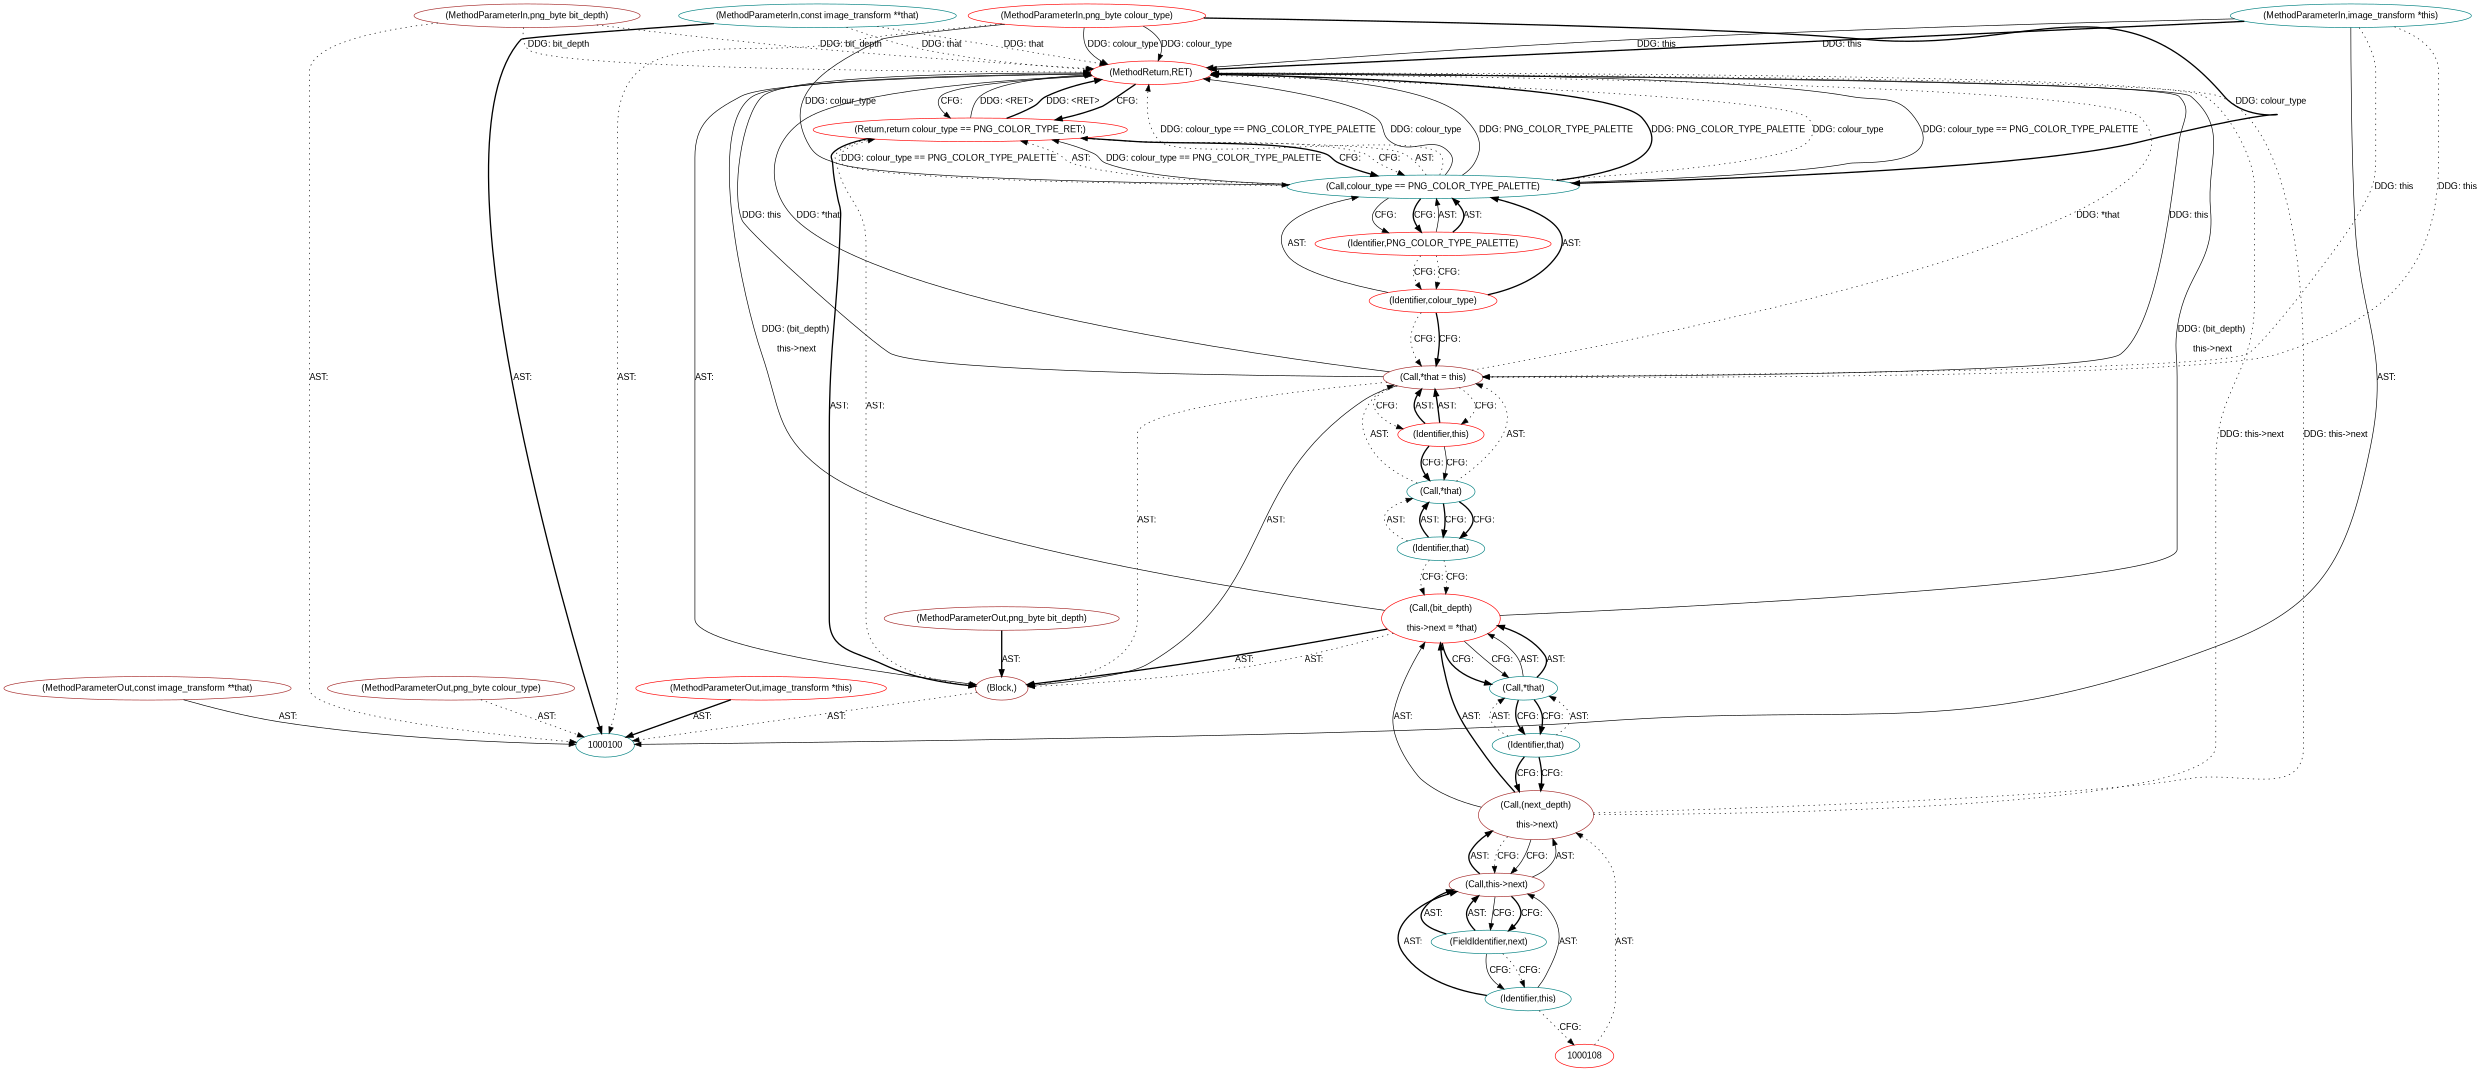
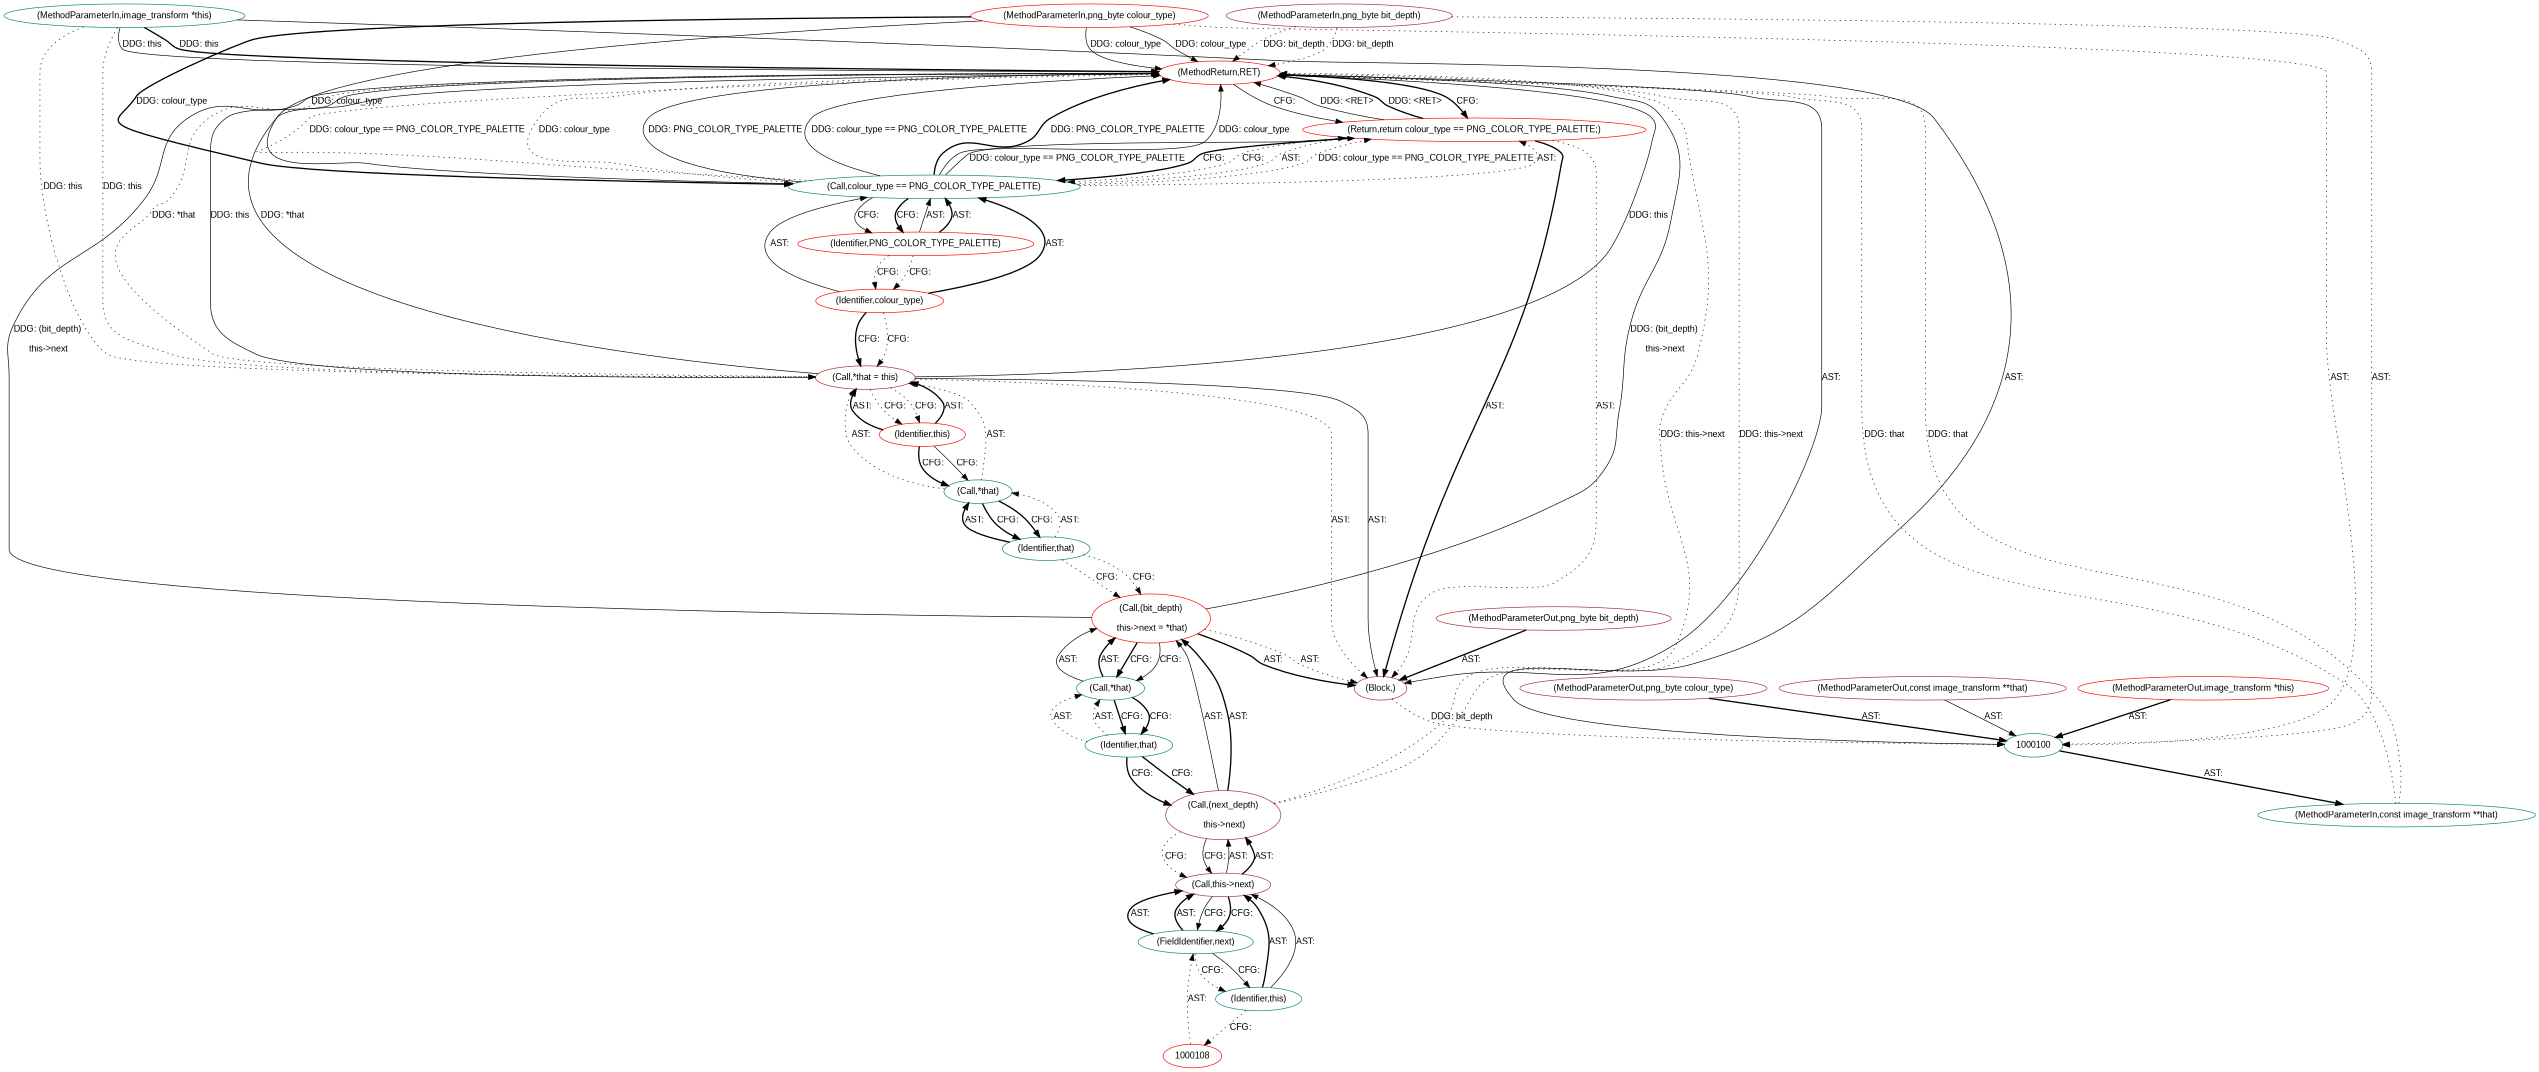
(970, 130) -> (1474, 130)
(498, 289) -> (2198, 777)
(529, 717) -> (1854, 719)
(838, 717) -> (1462, 717)
(1615, 937) -> (1187, 1002)
